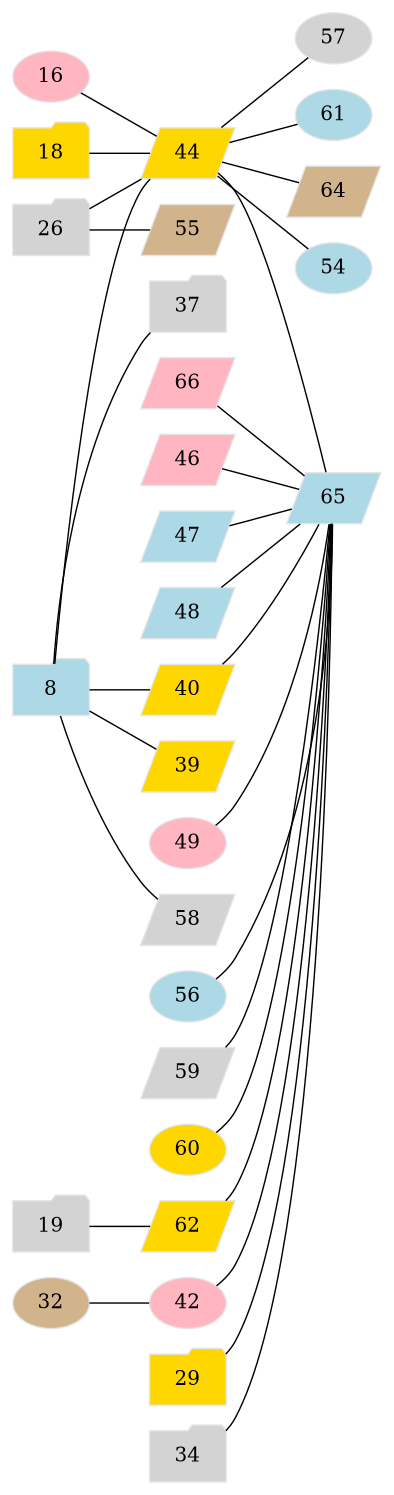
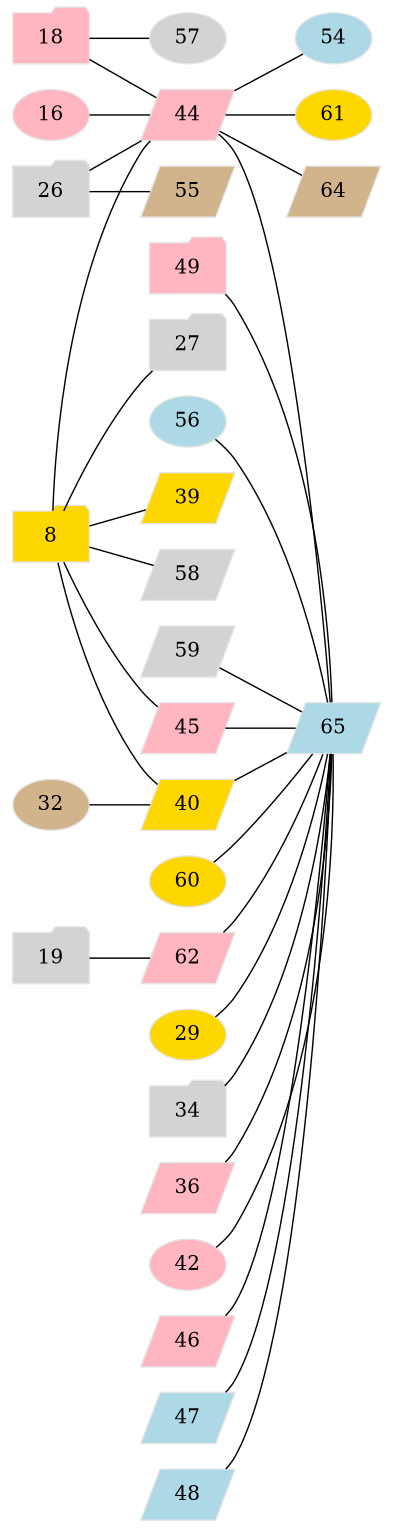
(265, 93) -> (119, 38)
(334, 115) -> (334, 115)
(51, 153) -> (51, 38)
(188, 153) -> (188, 115)
(188, 307) -> (188, 345)
(188, 383) -> (188, 1188)
(51, 690) -> (51, 537)
none -> (188, 728)
(188, 843) -> (188, 268)
(188, 1226) -> (188, 958)
(119, 1303) -> (120, 805)
(188, 1380) -> (188, 1035)
